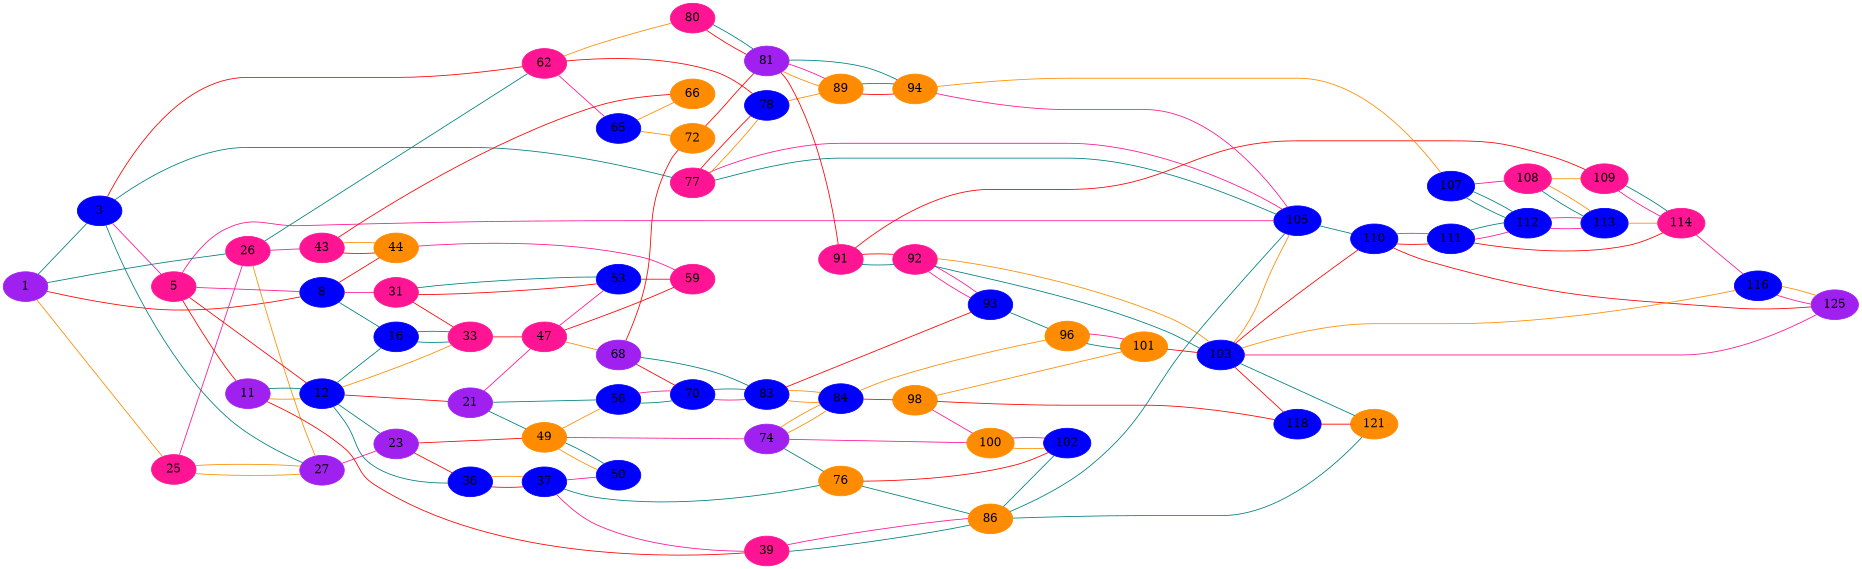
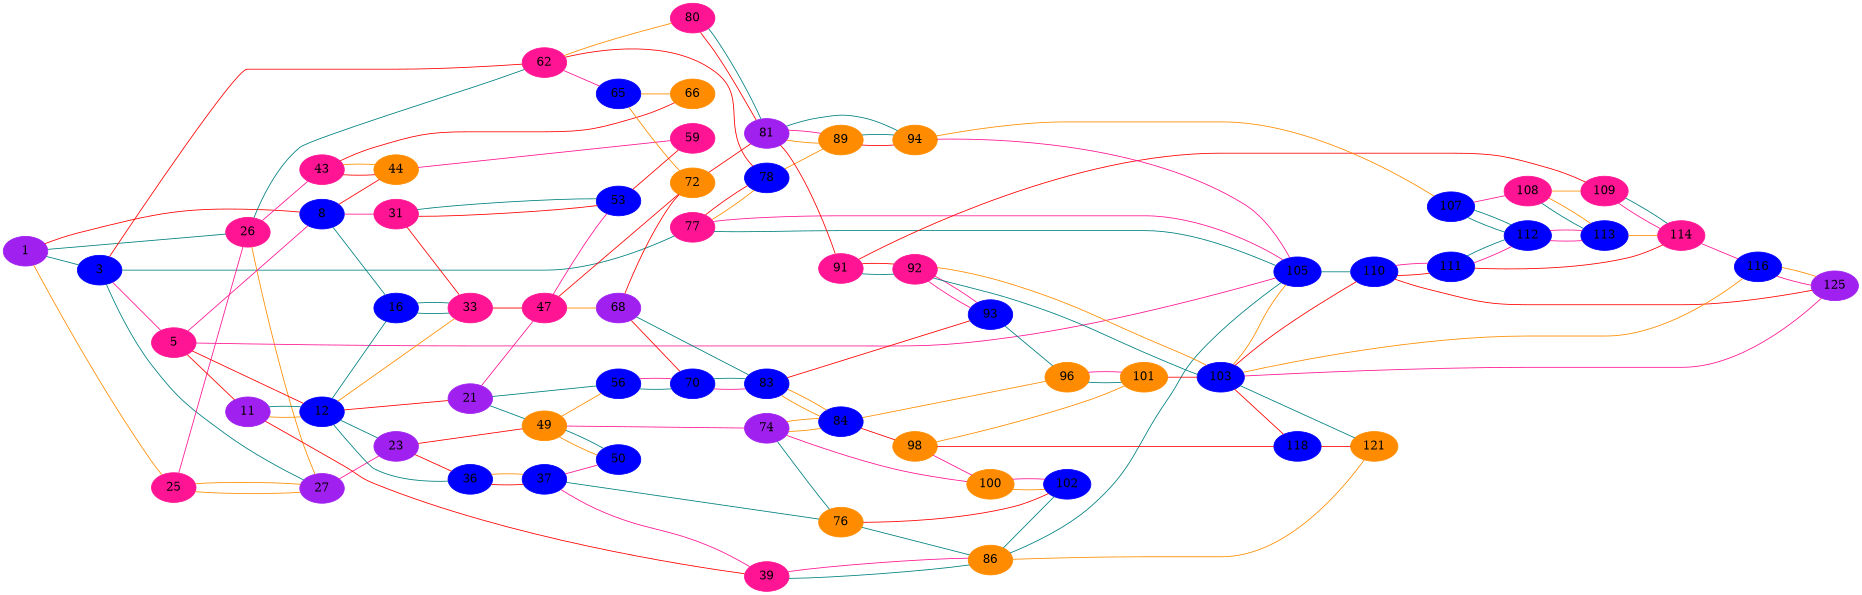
(620, 310) -> (619, 245)
(1200, 516) -> (1206, 557)
